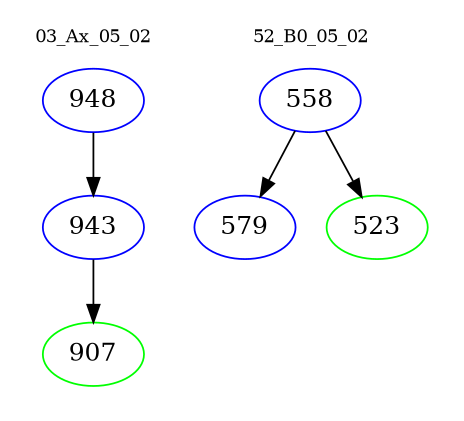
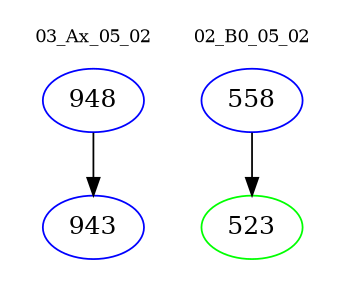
(311, 38) -> (252, 38)
(245, 227) -> none
(93, 354) -> none
